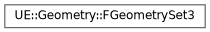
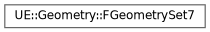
(105, 16) -> (105, 16)
